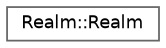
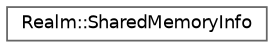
(83, 24) -> (137, 24)
